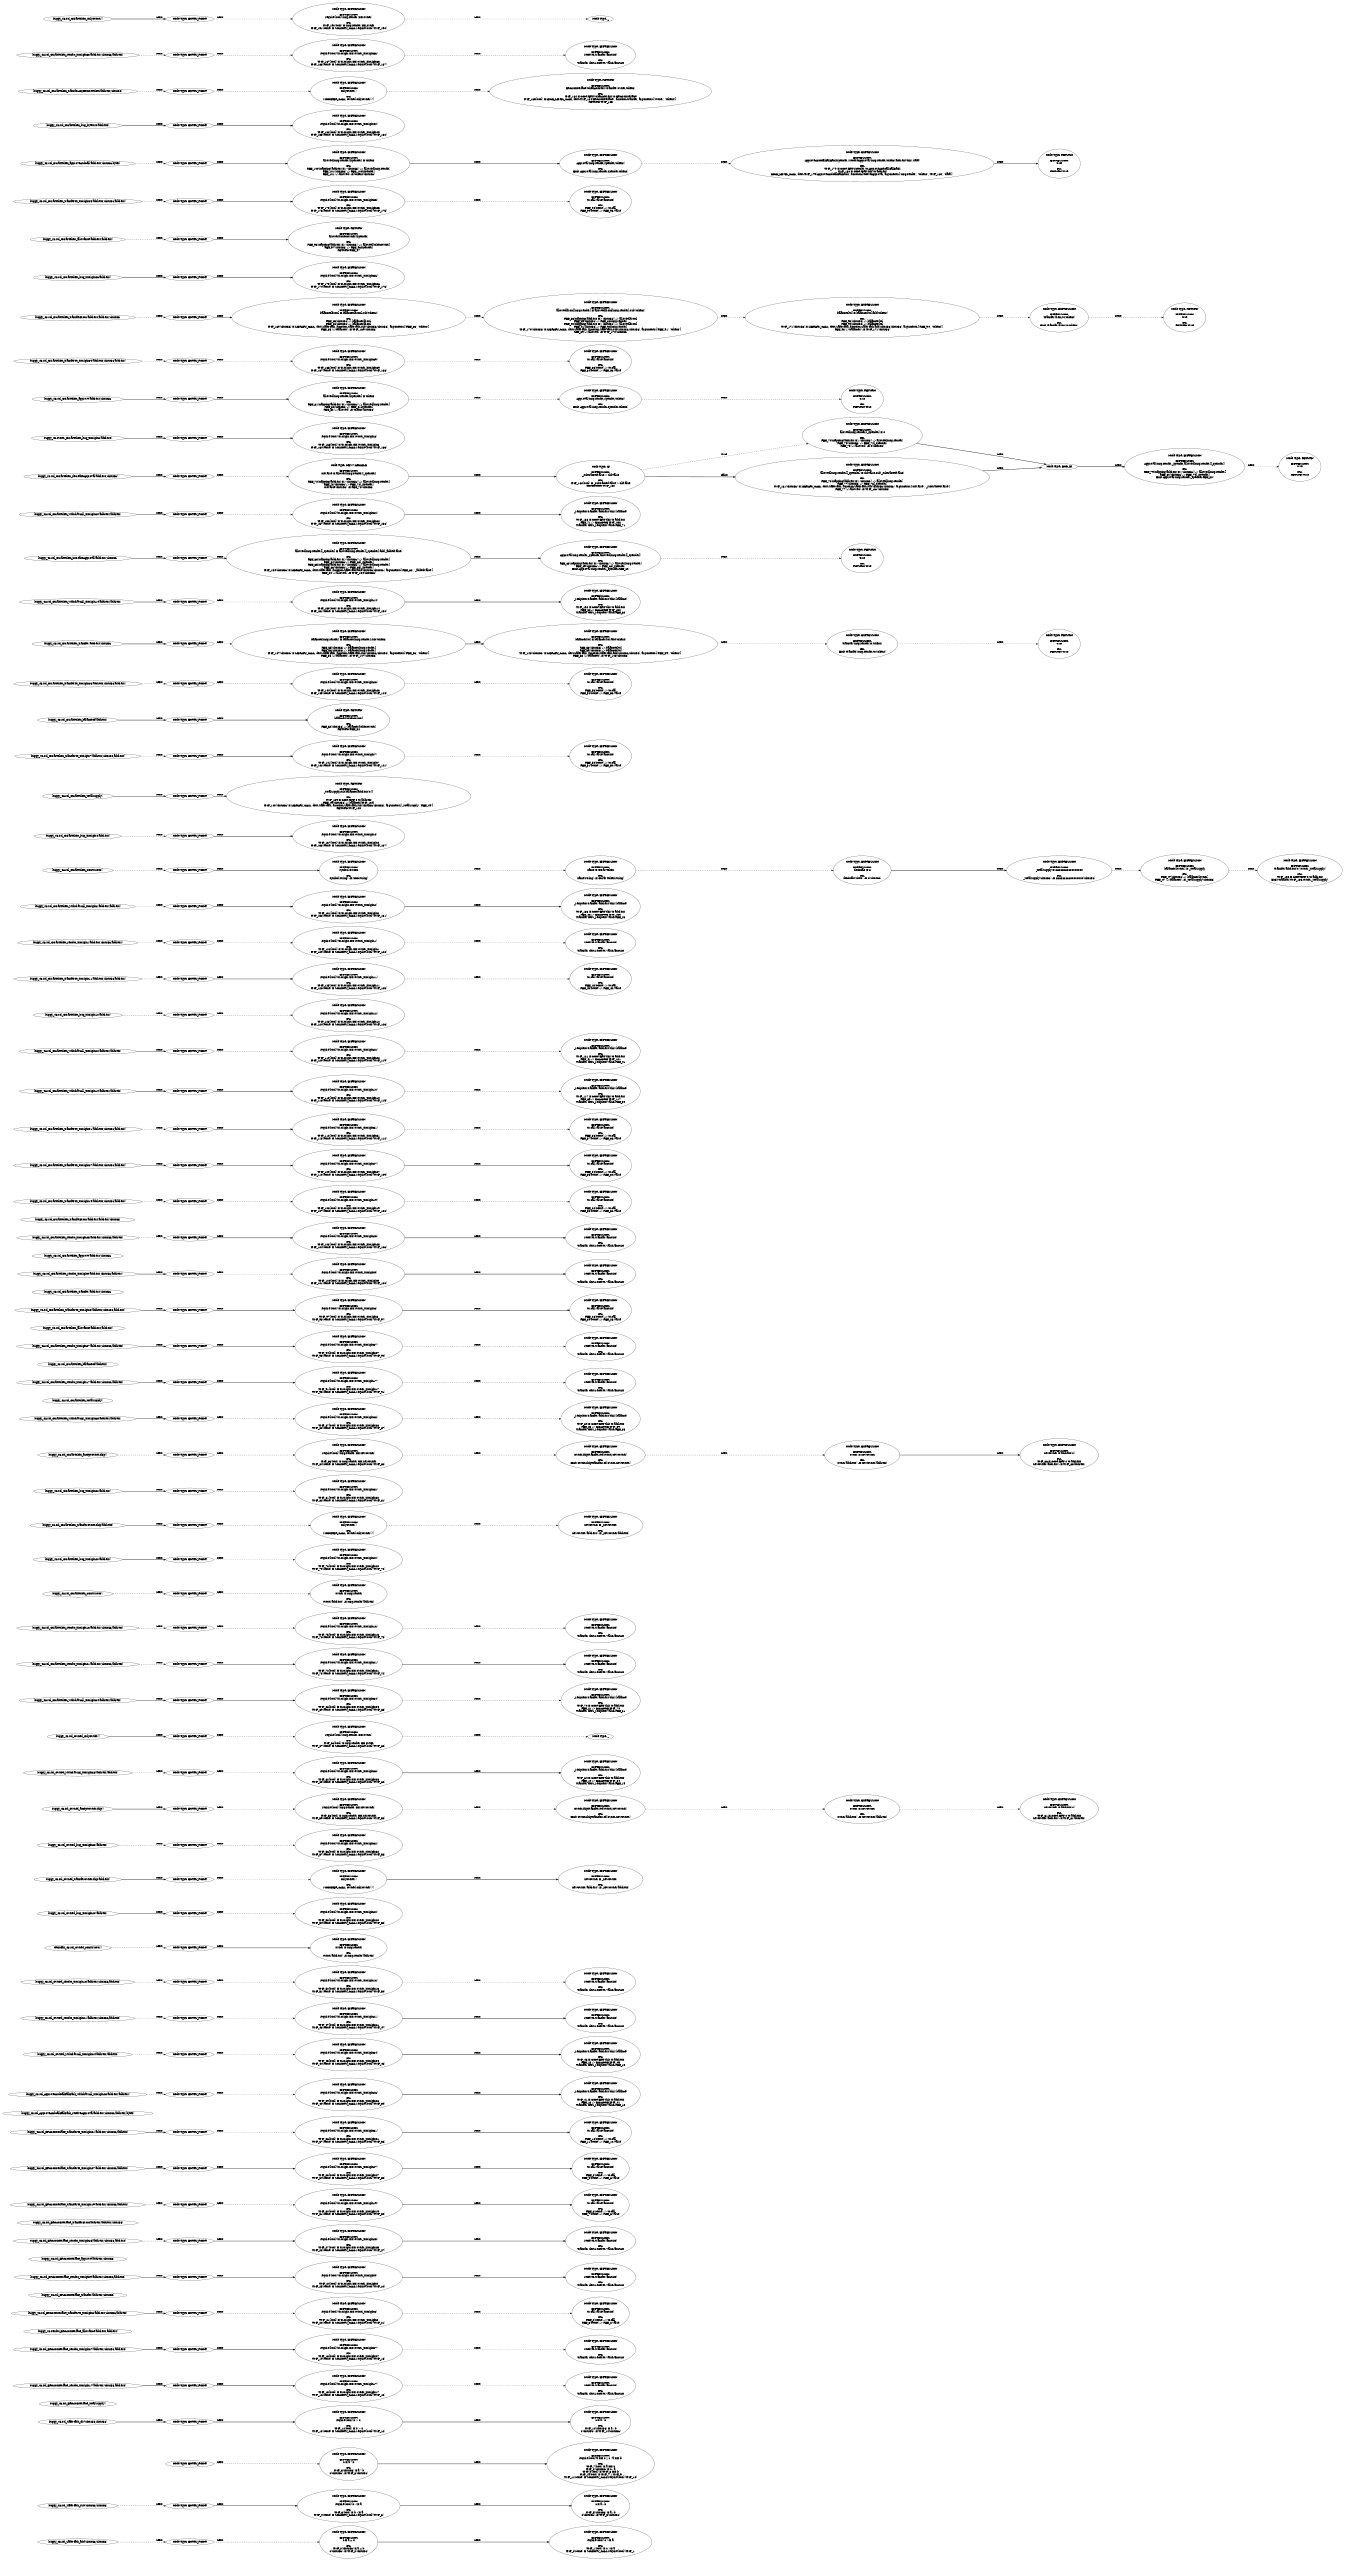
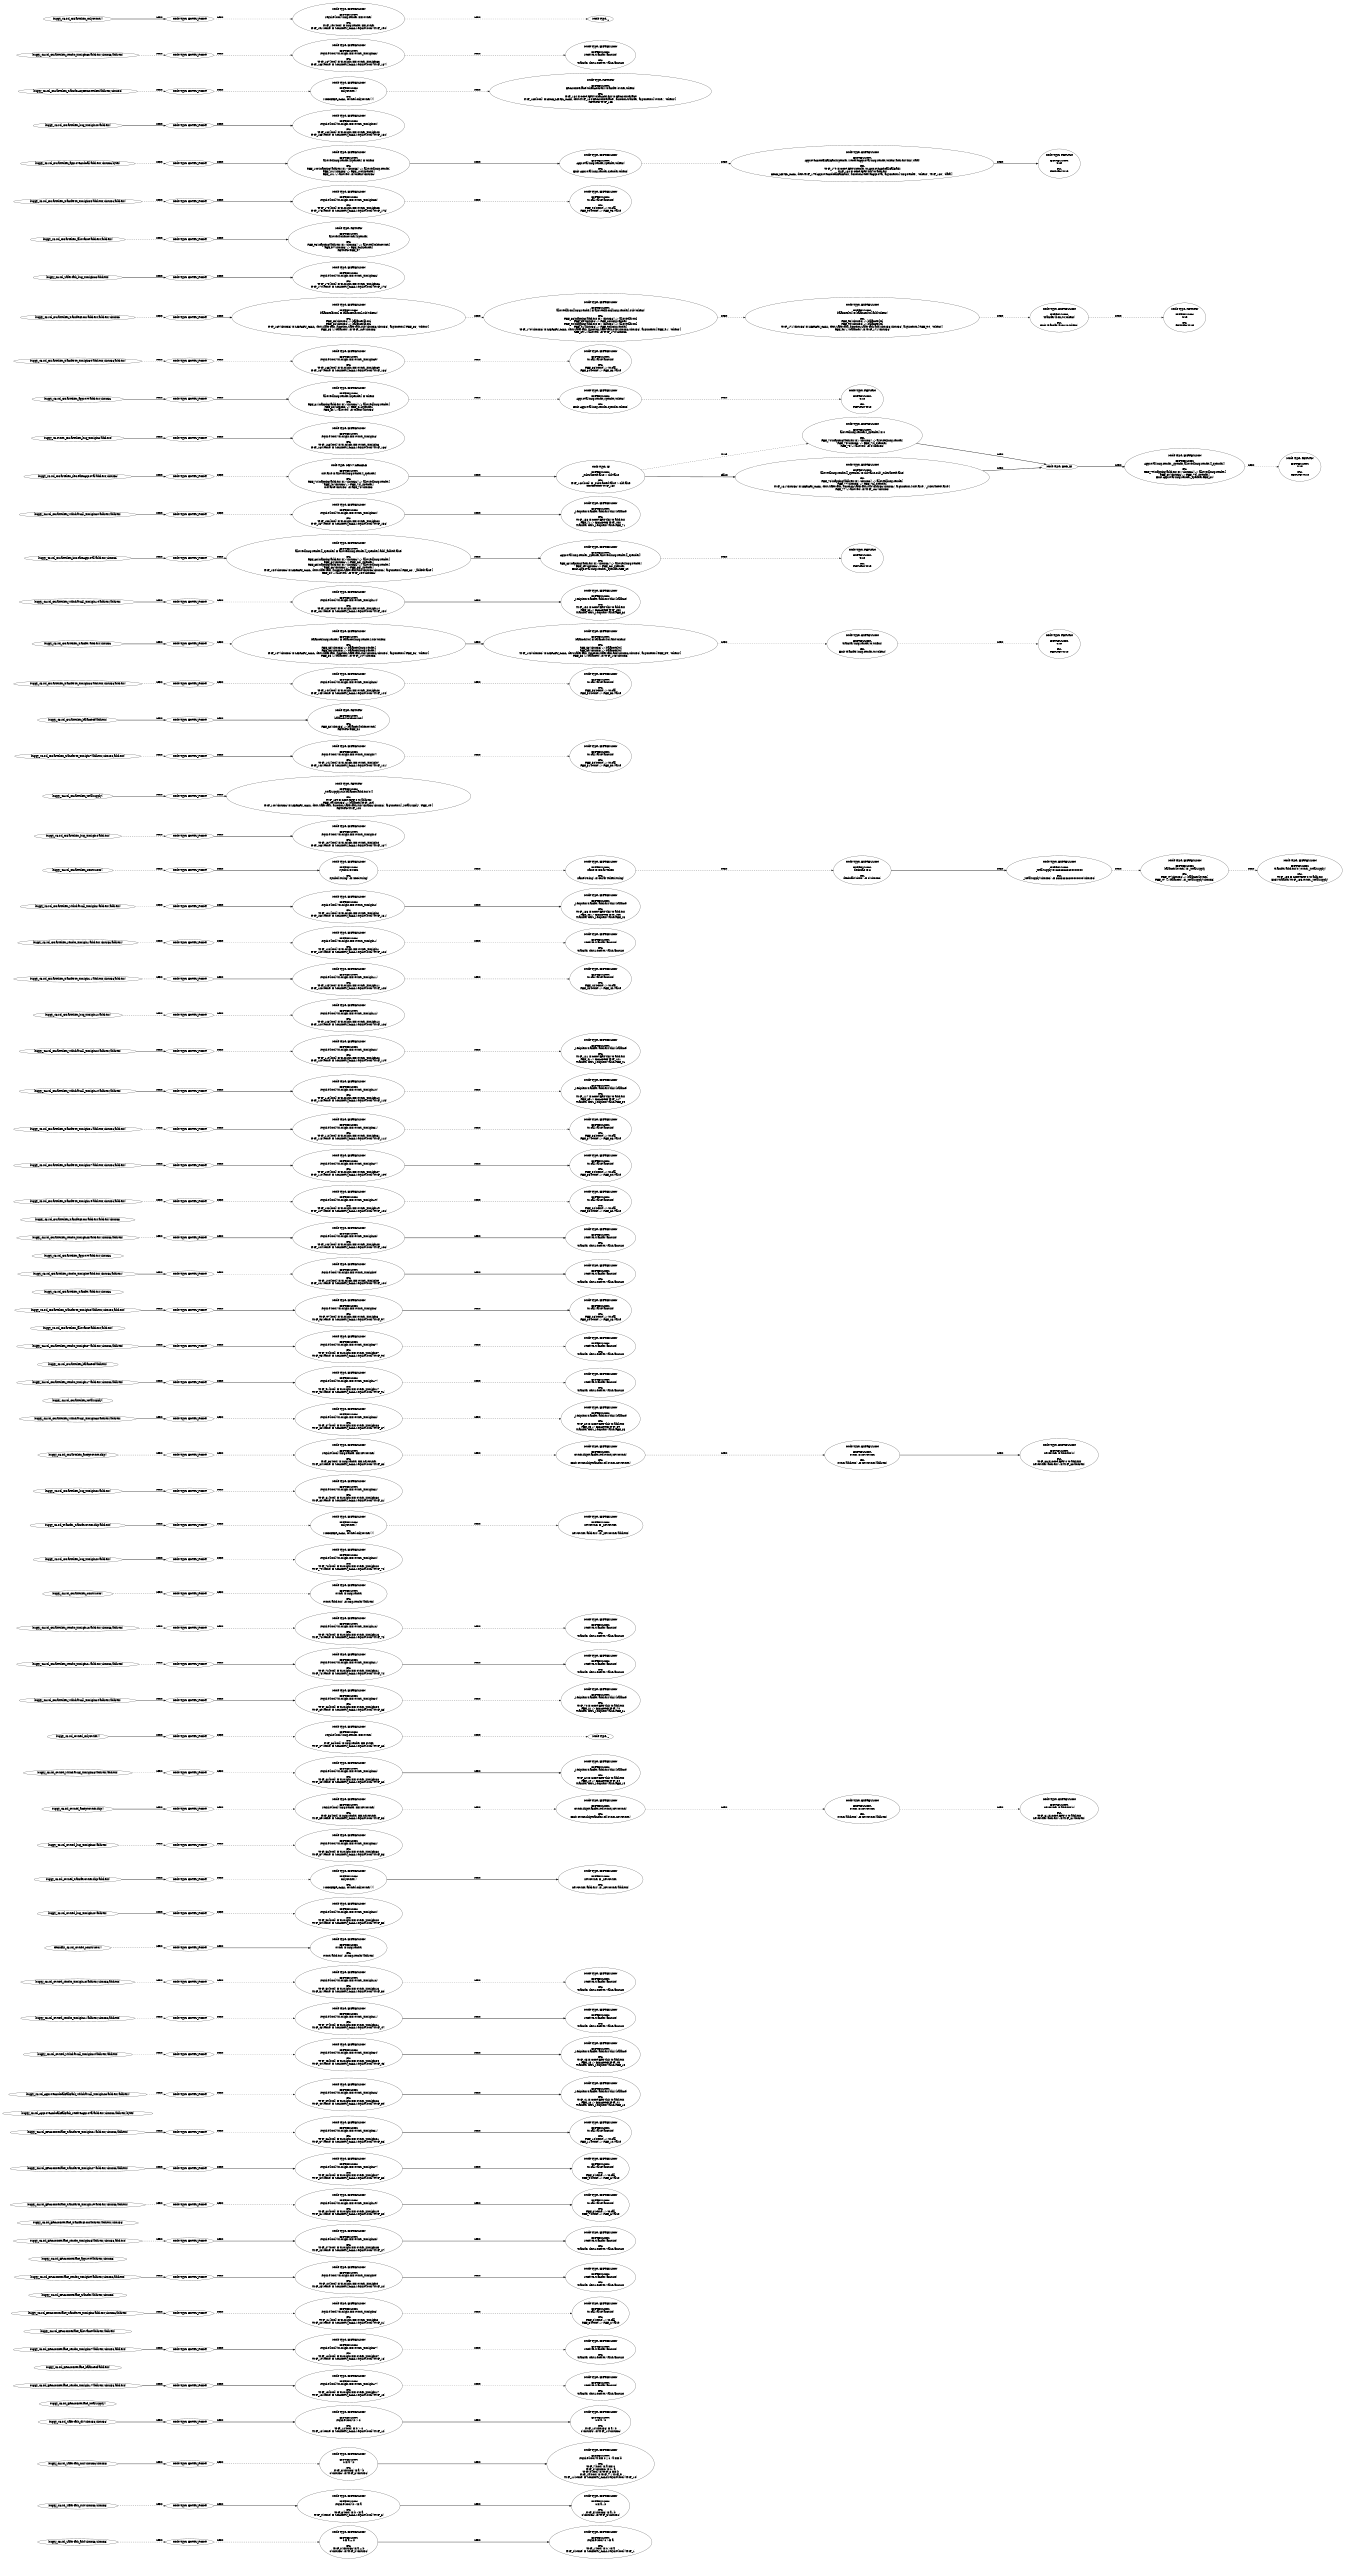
(78, 126) -> (78, 126)
(78, 278) -> (78, 278)
(78, 1525) -> (78, 1525)
(78, 2331) -> (78, 2331)
none -> (78, 2368)
none -> (78, 2464)
